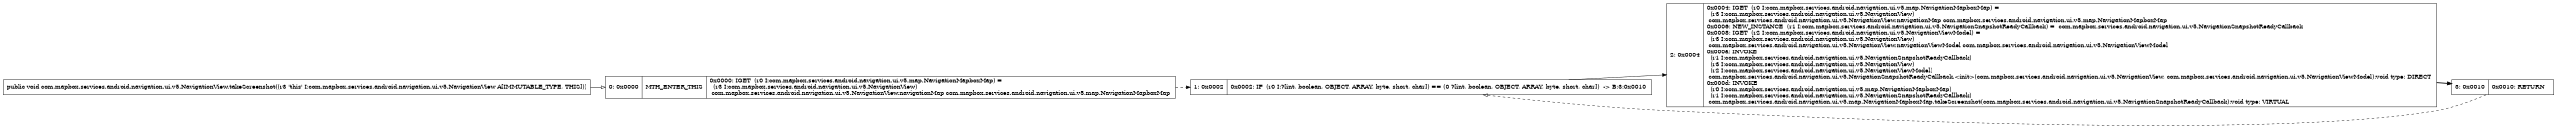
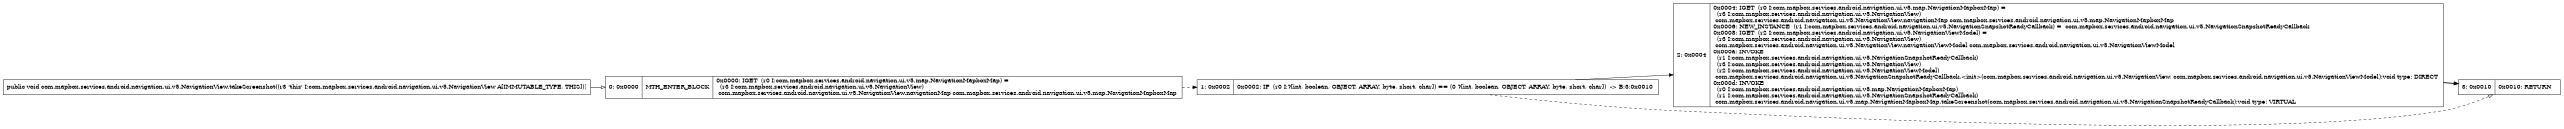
(674, 87) -> (678, 87)
(1988, 123) -> (1990, 123)
